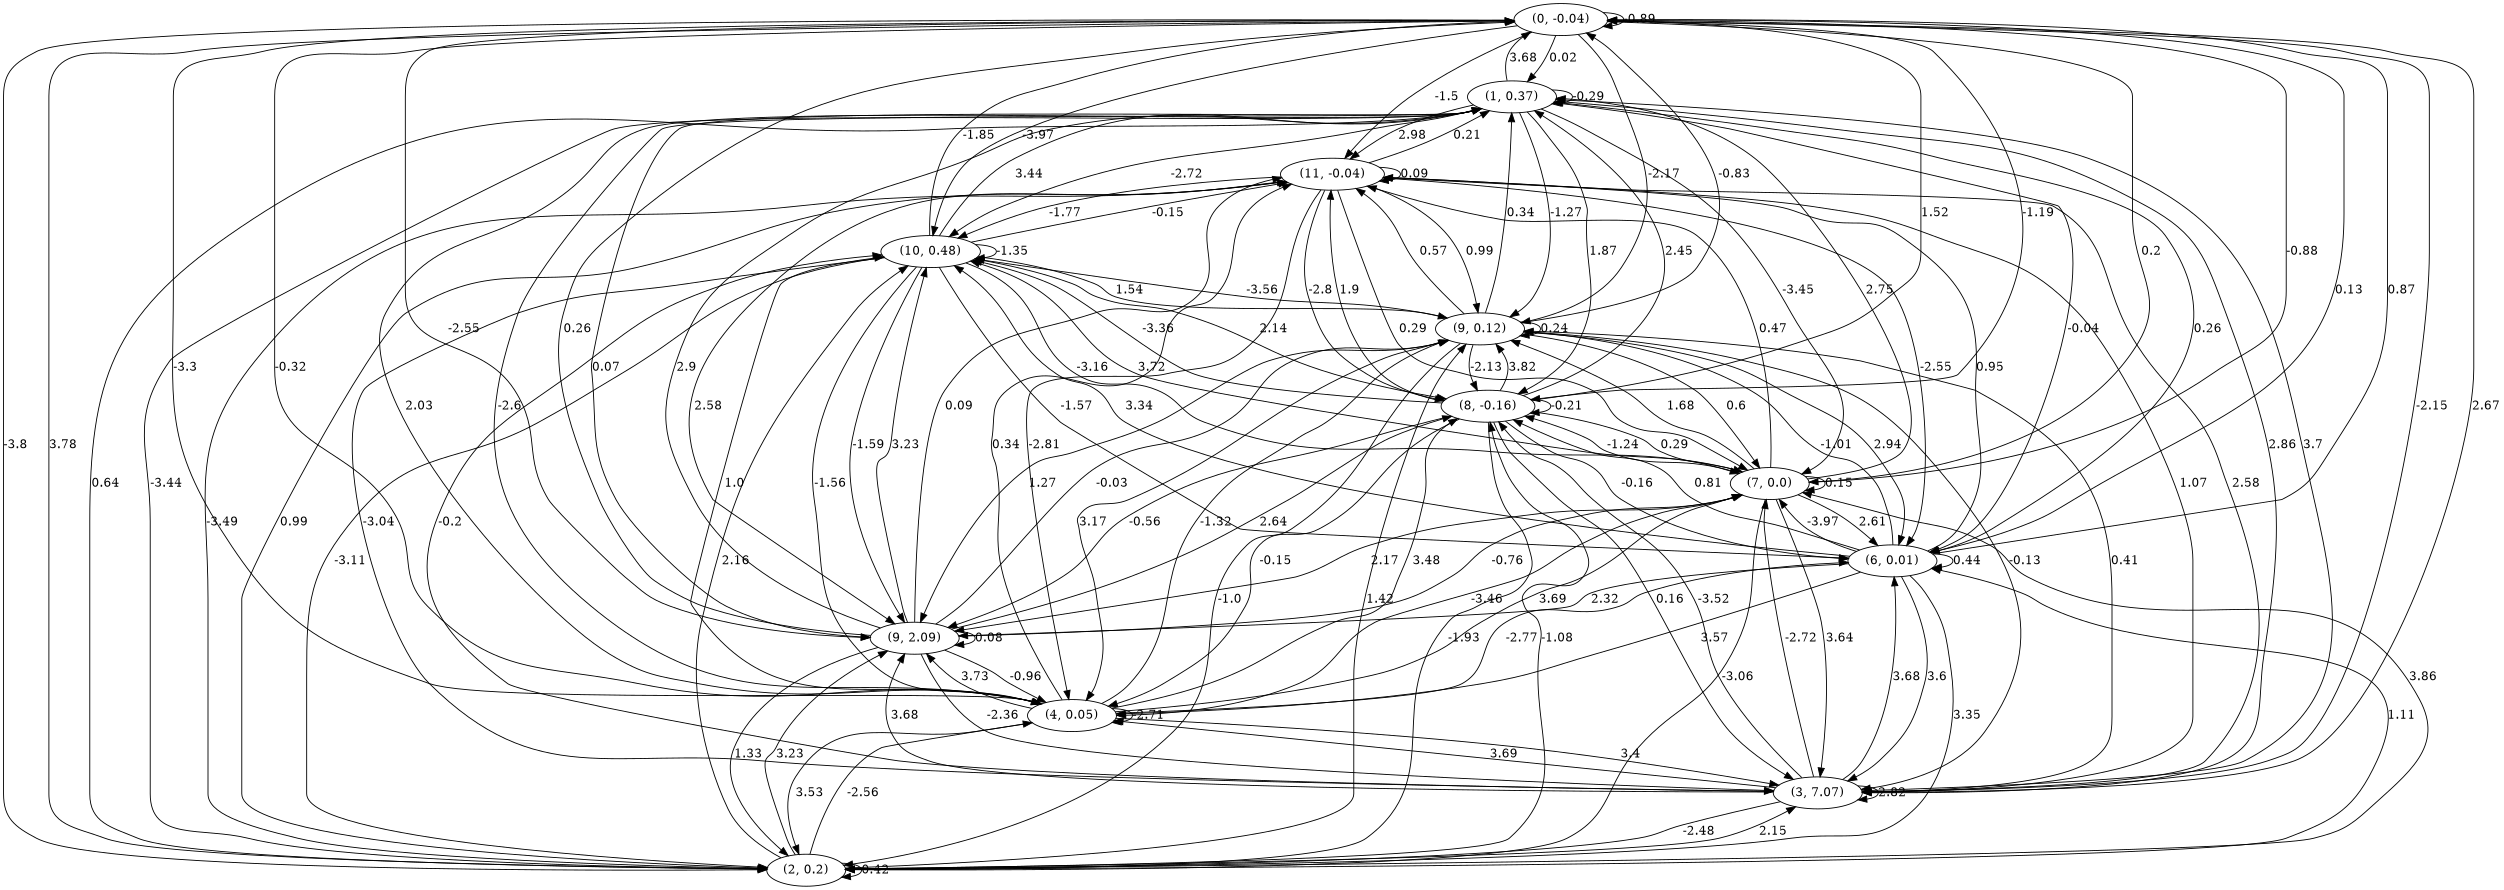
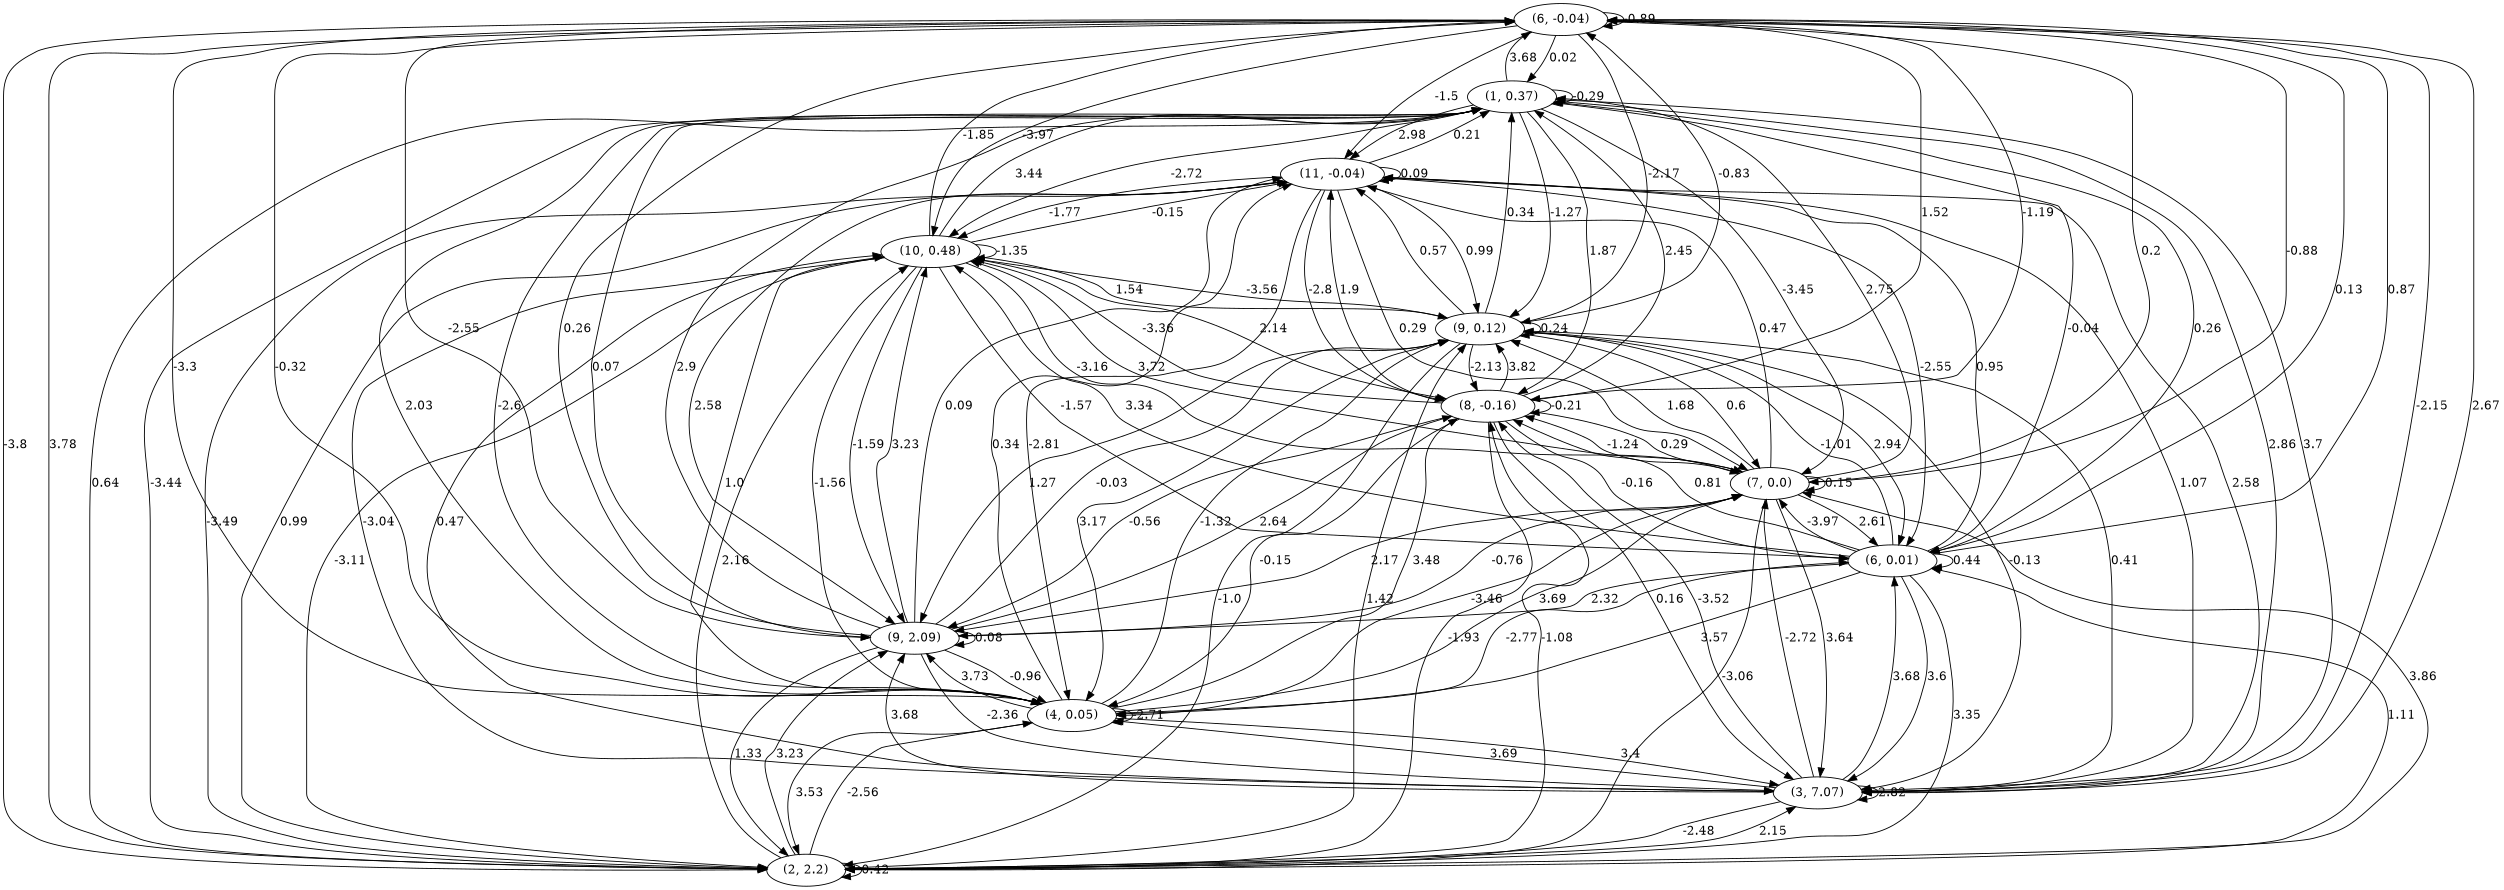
(1561, 20) -> (1561, 20)
(451, 522) -> (451, 522)
(806, 870) -> (806, 870)
